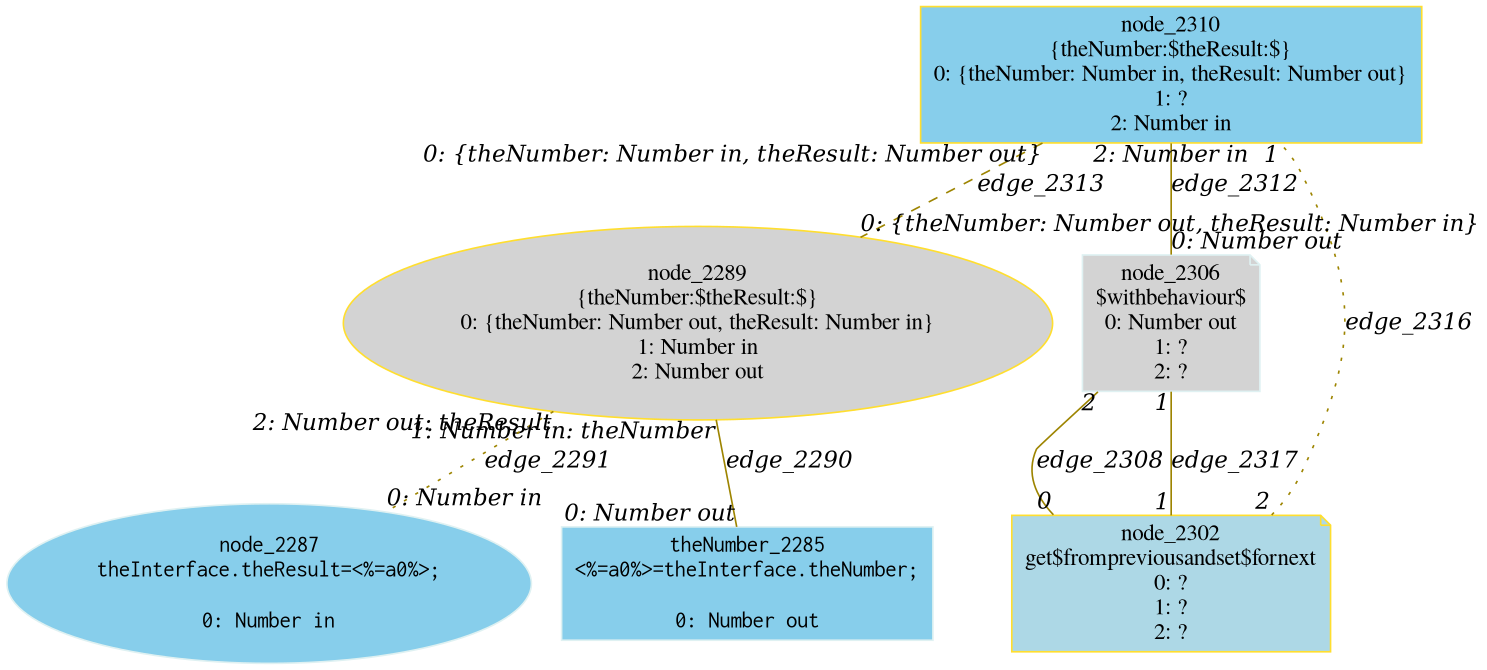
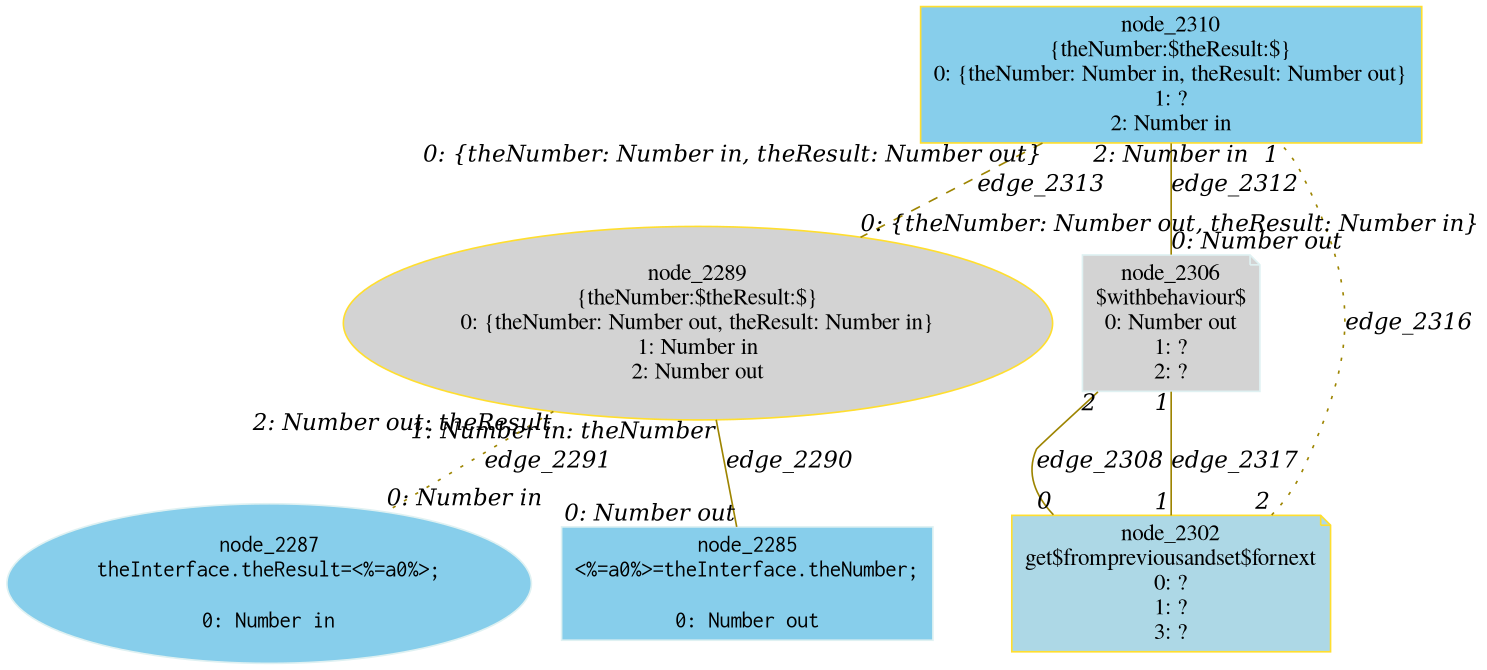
(747, 584) -> (747, 584)
(1171, 584) -> (1171, 584)
